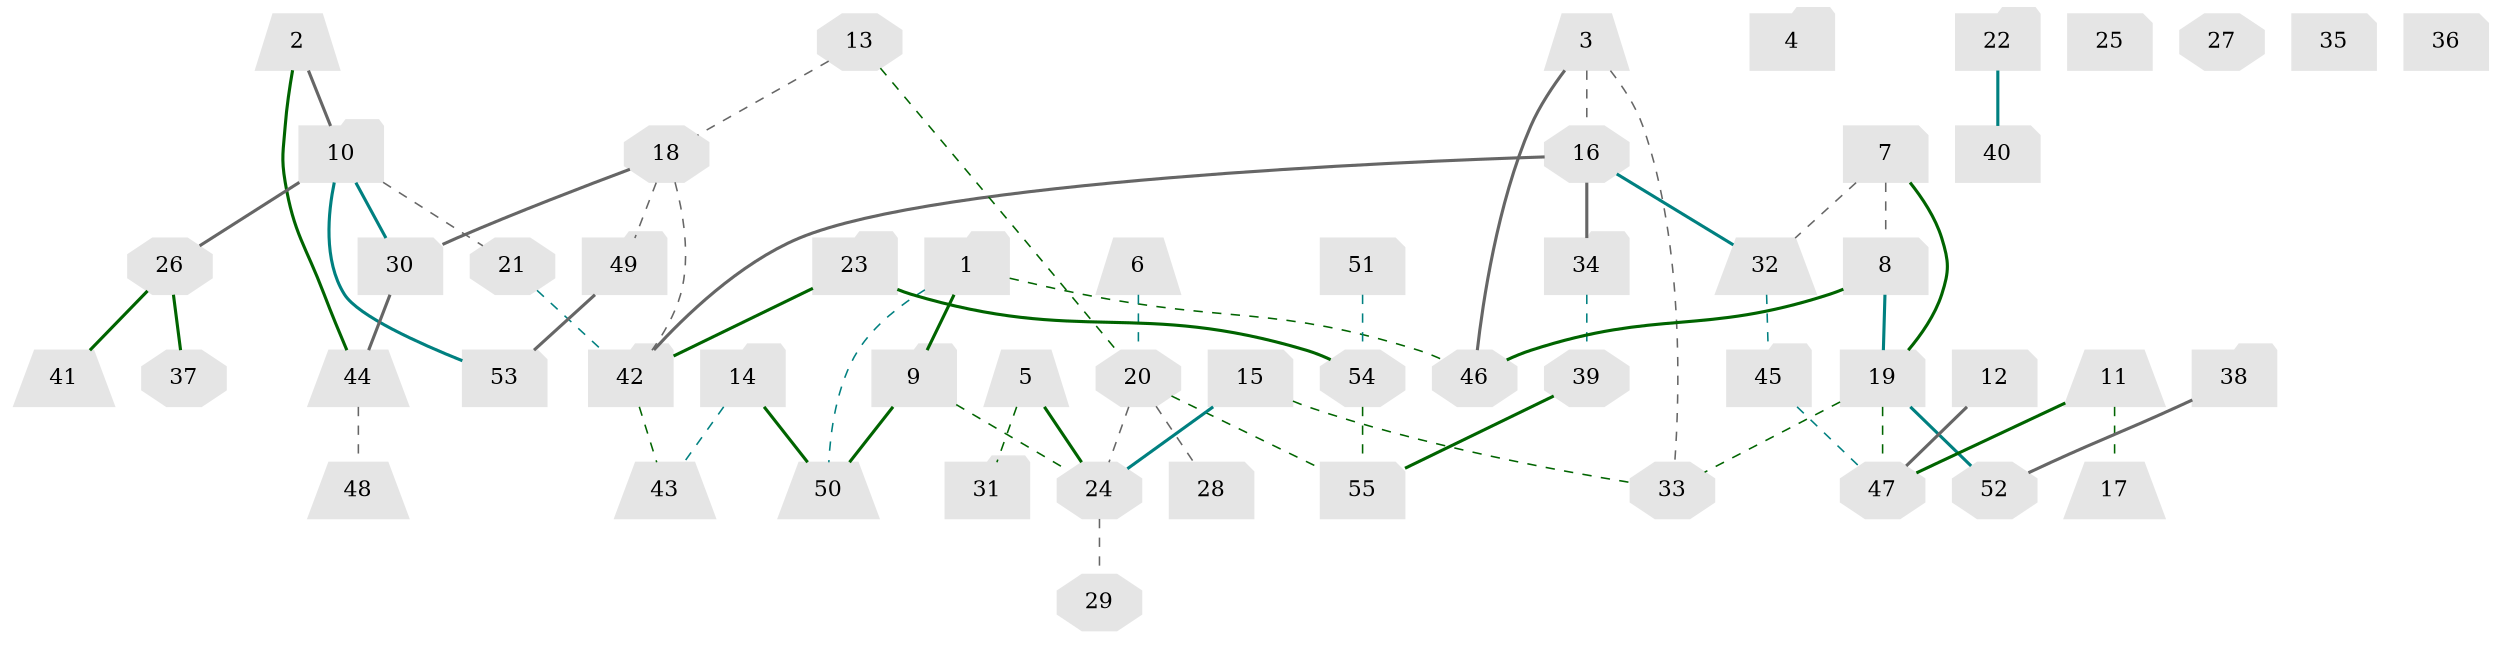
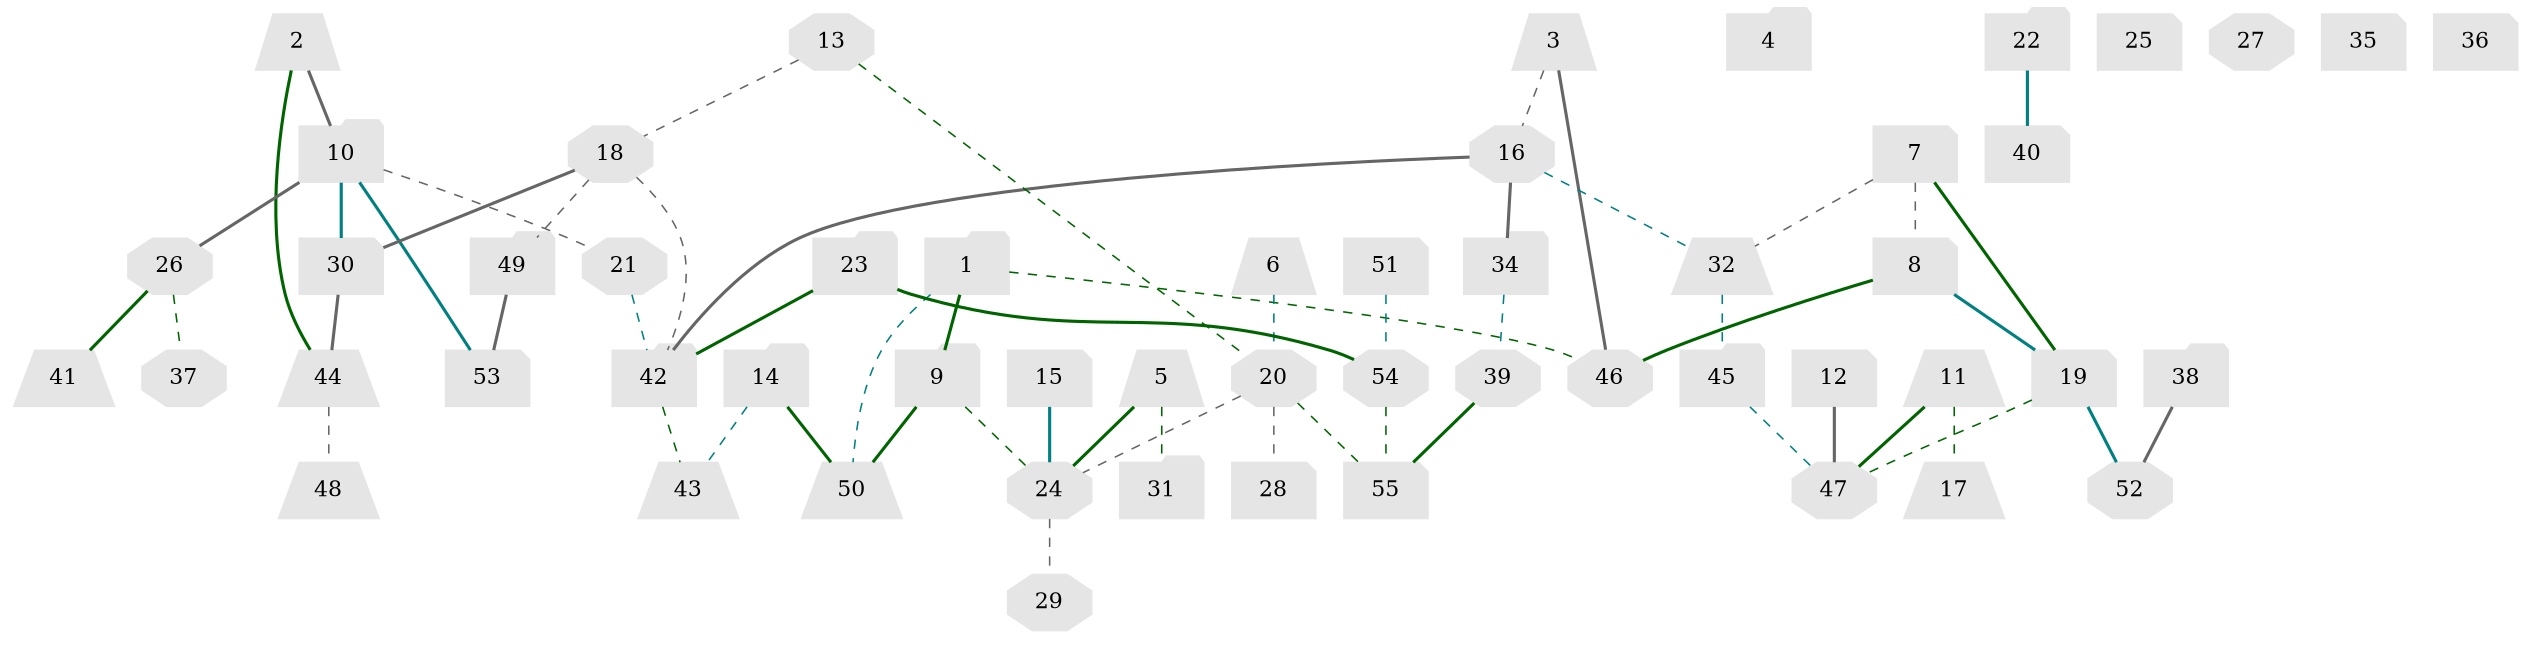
(1675, 209) -> (1617, 210)
(177, 322) -> (177, 322)
(1672, 490) -> none
